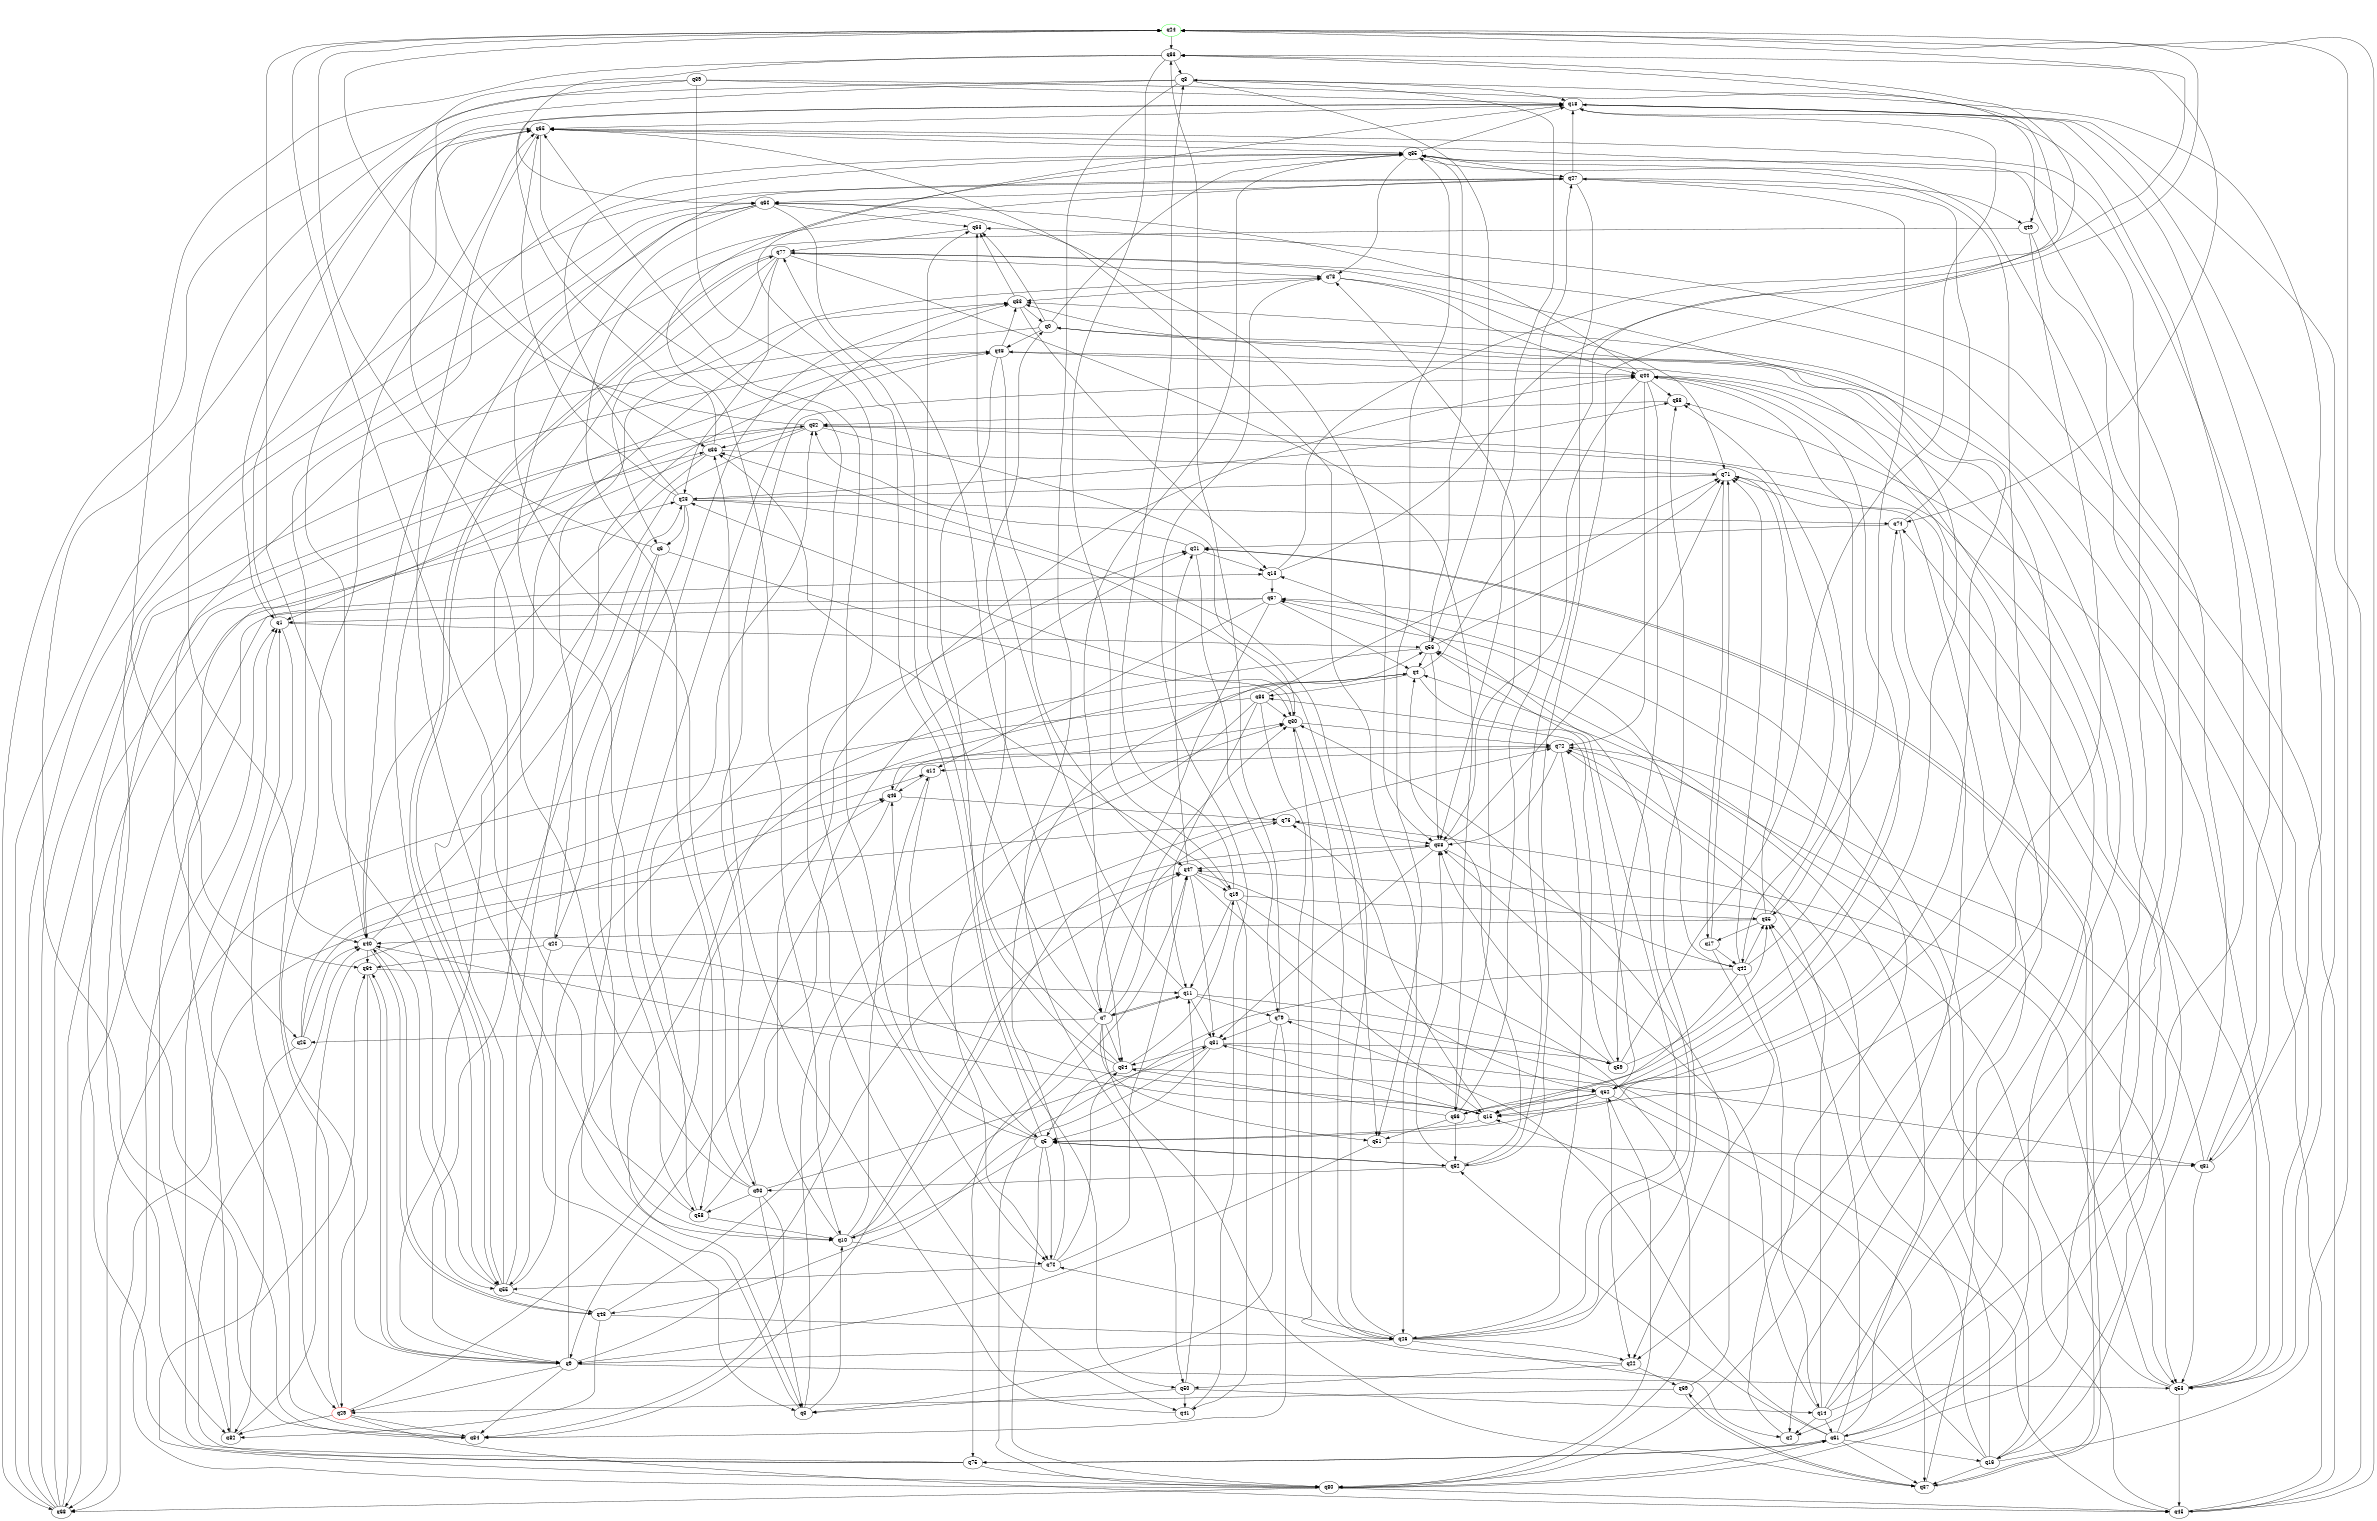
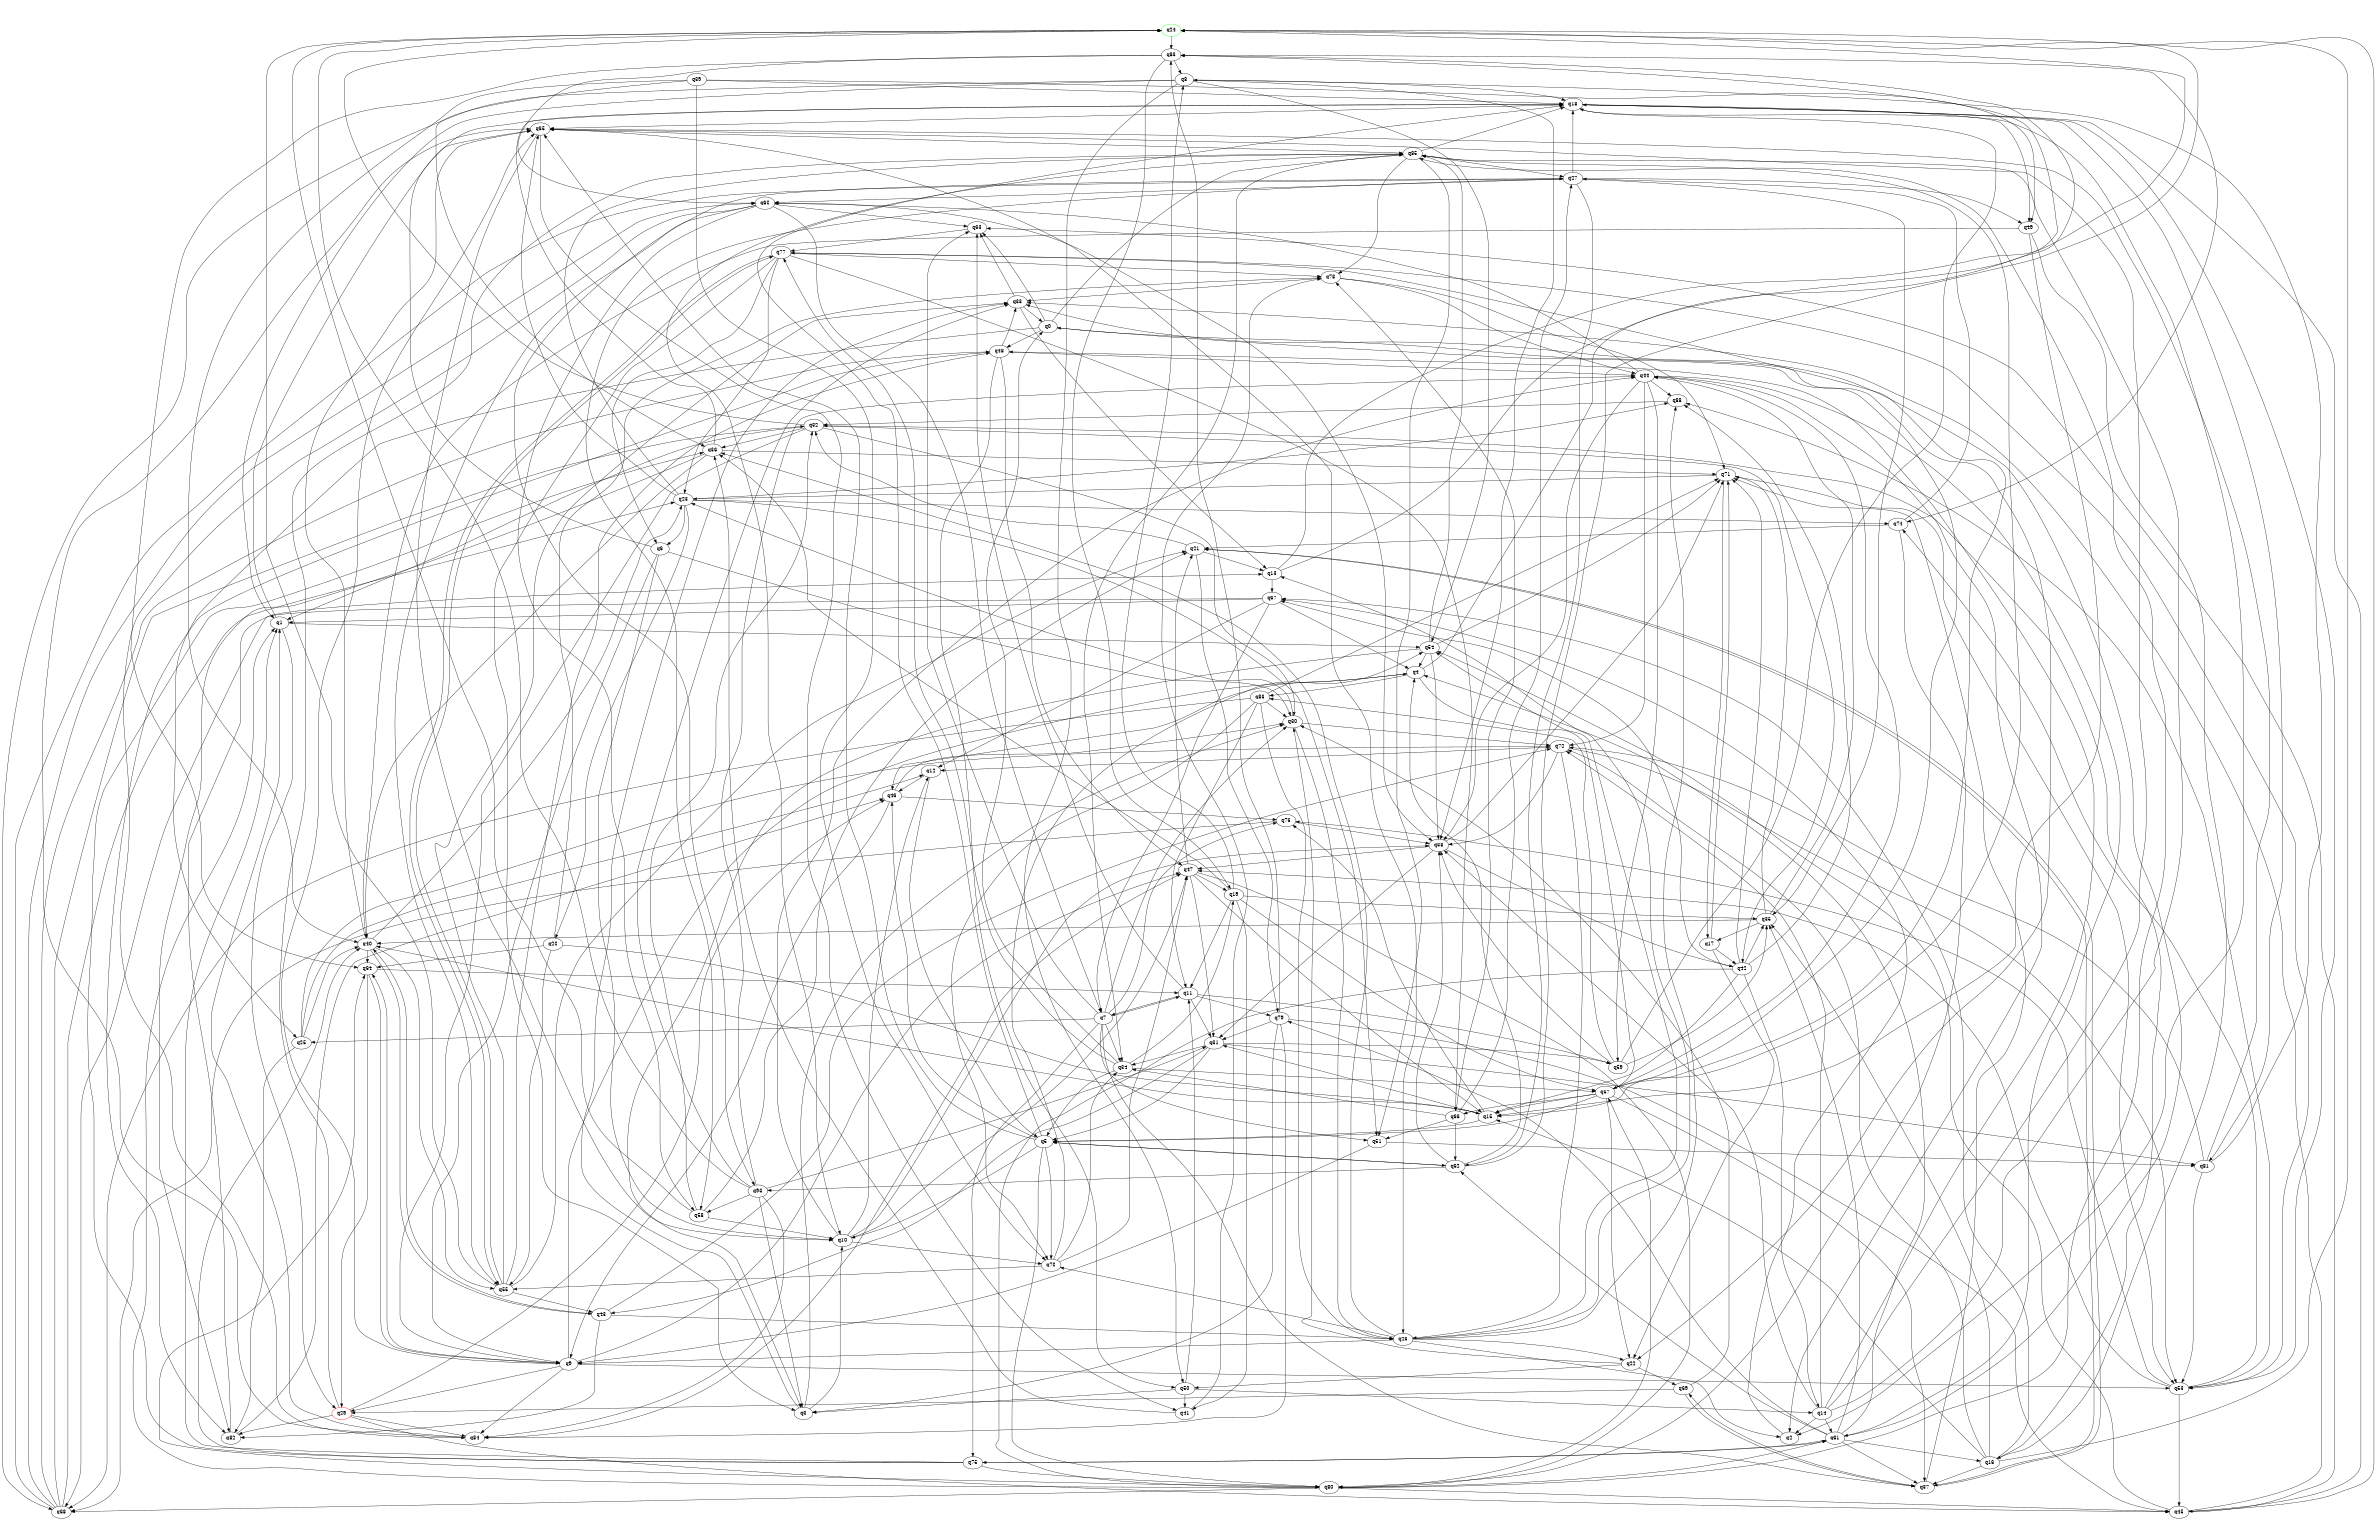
none -> (1844, 110)
(1430, 648) -> (1430, 648)
(1811, 944) -> none
(1605, 1092) -> (1605, 1092)
